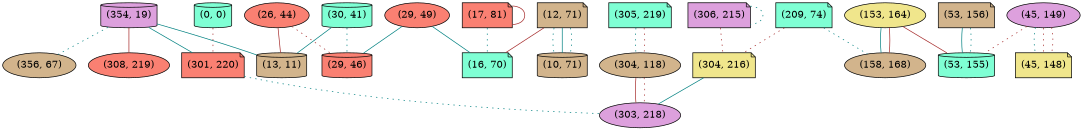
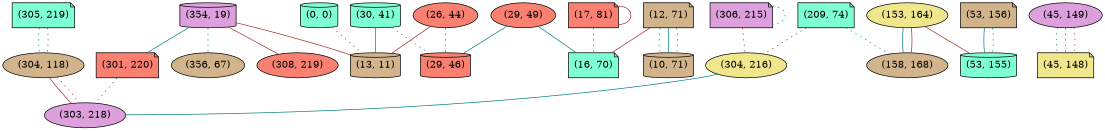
(213, 36) -> (347, 40)
(207, 39) -> (293, 38)
(1006, 40) -> none
(724, 65) -> (746, 65)
